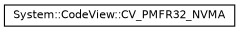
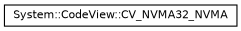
(120, 16) -> (121, 16)
